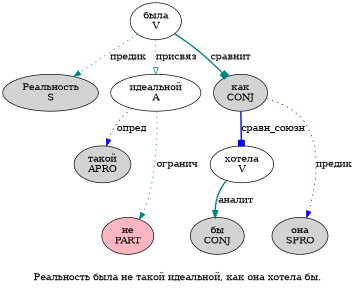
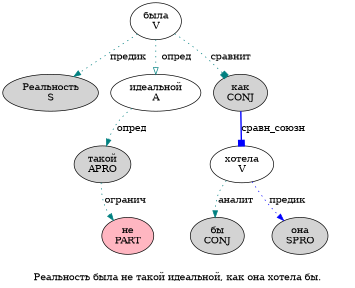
(199, 52) -> (199, 52)
(176, 57) -> (176, 57)
(118, 122) -> (118, 122)
(314, 143) -> (265, 199)
(155, 163) -> (103, 199)
(218, 195) -> (218, 195)
